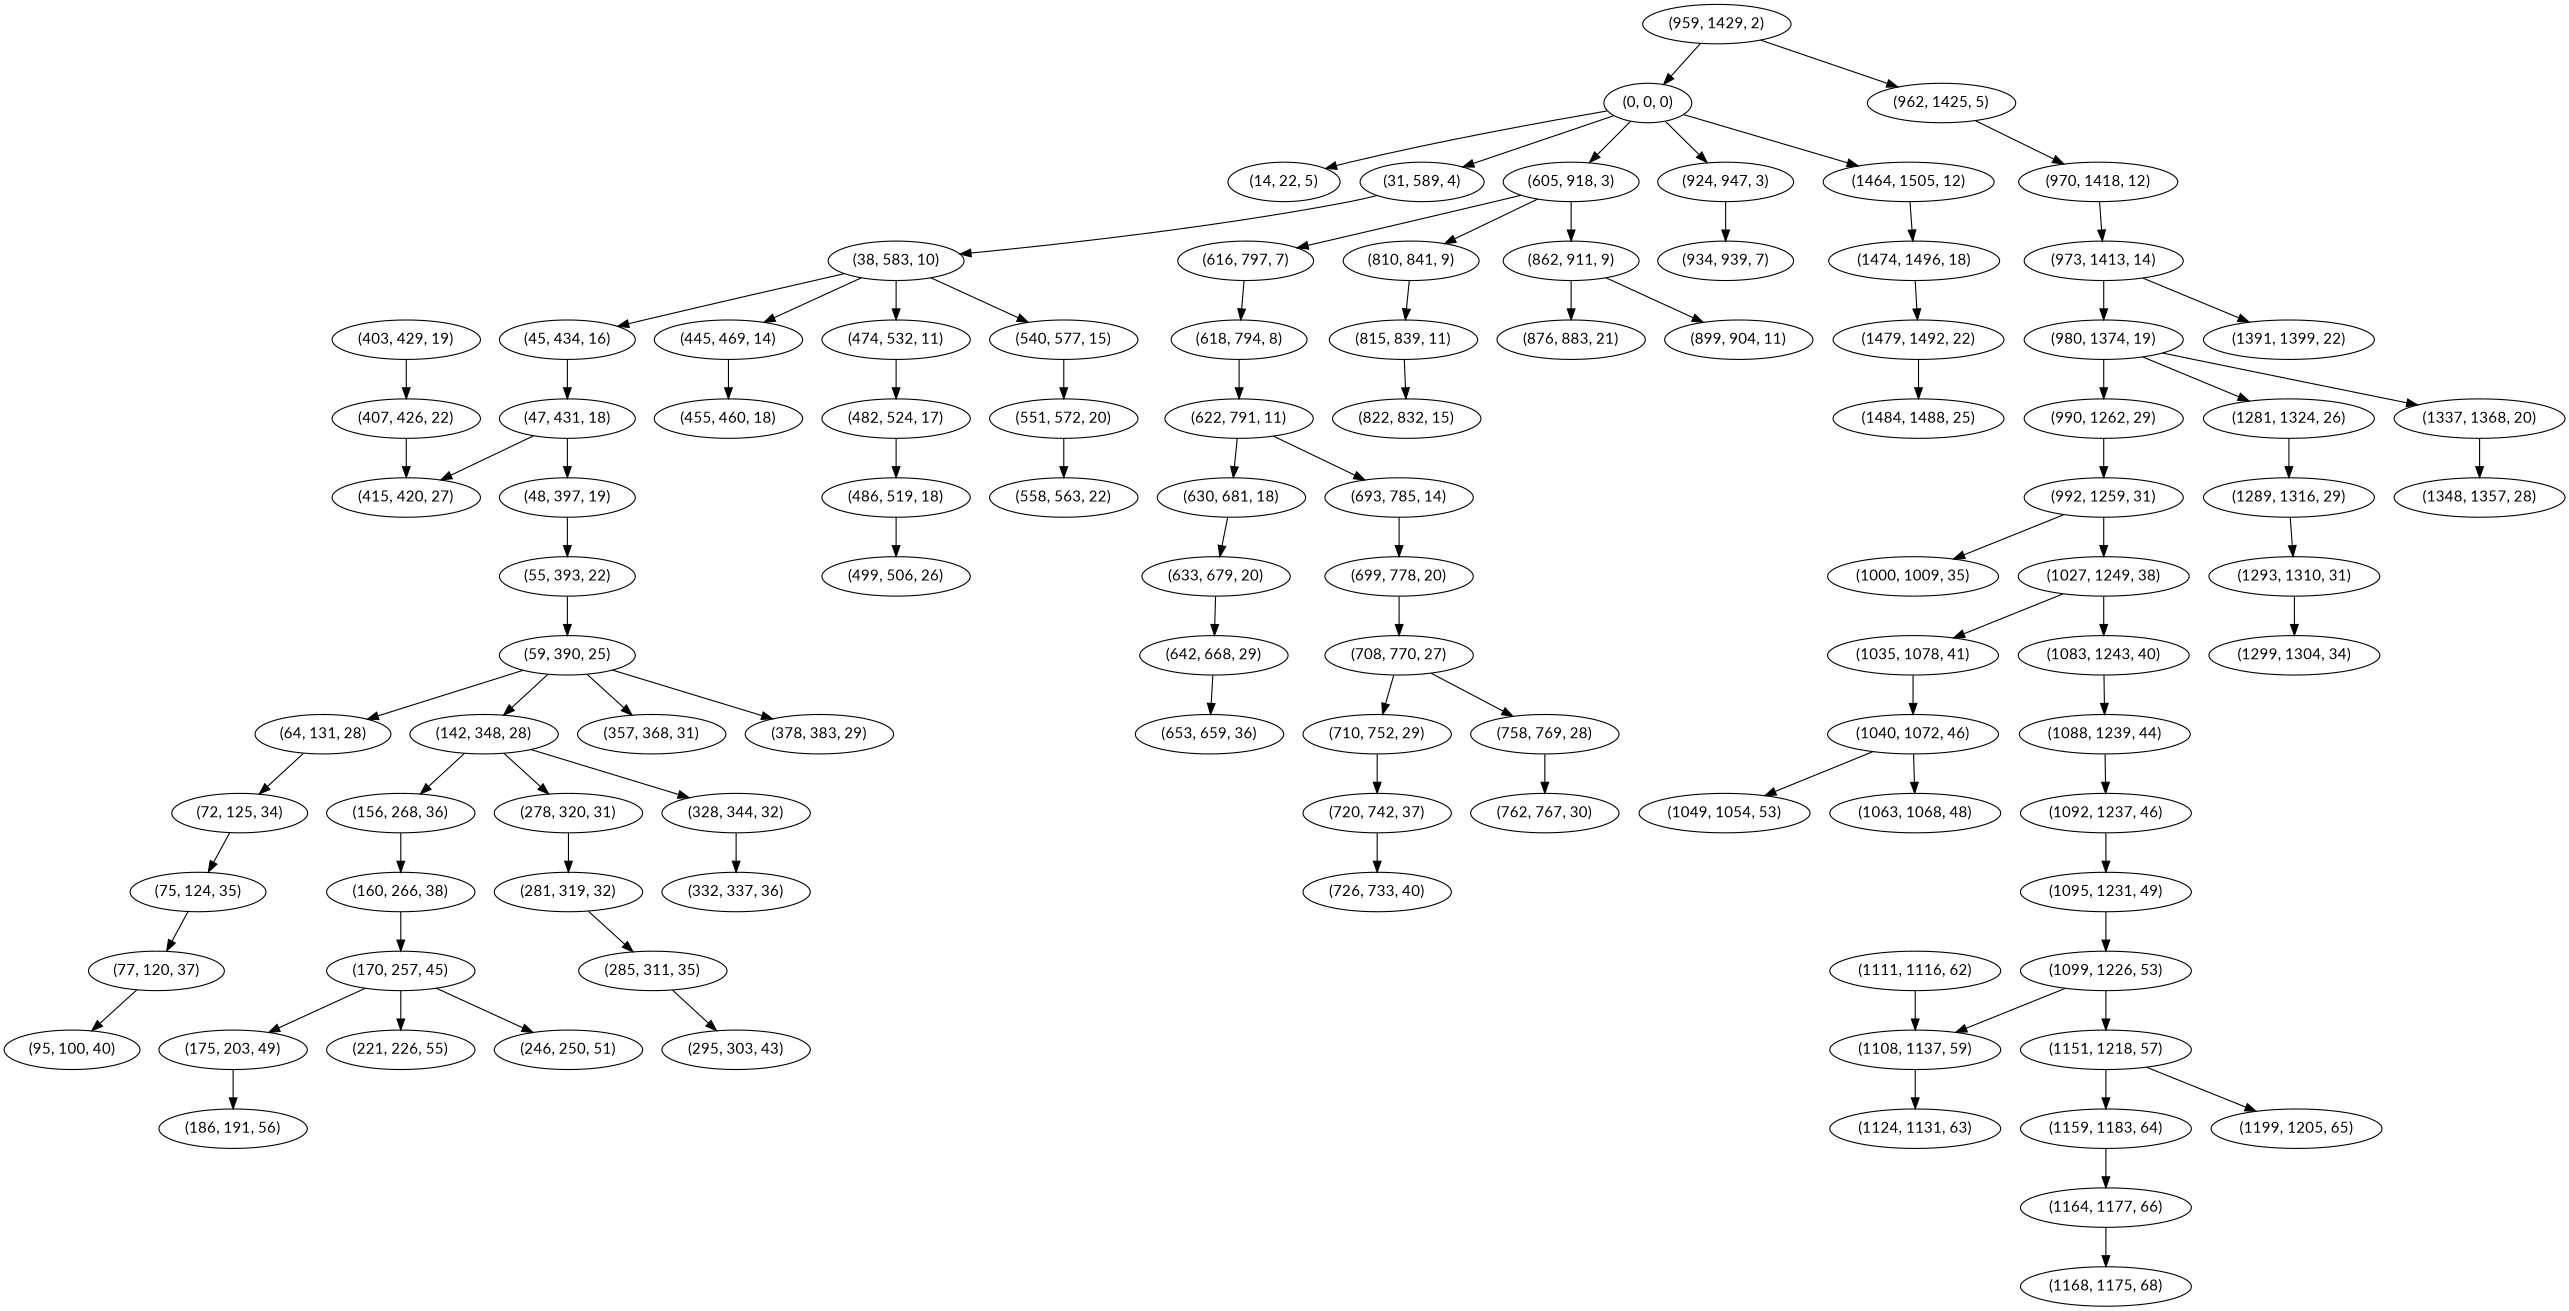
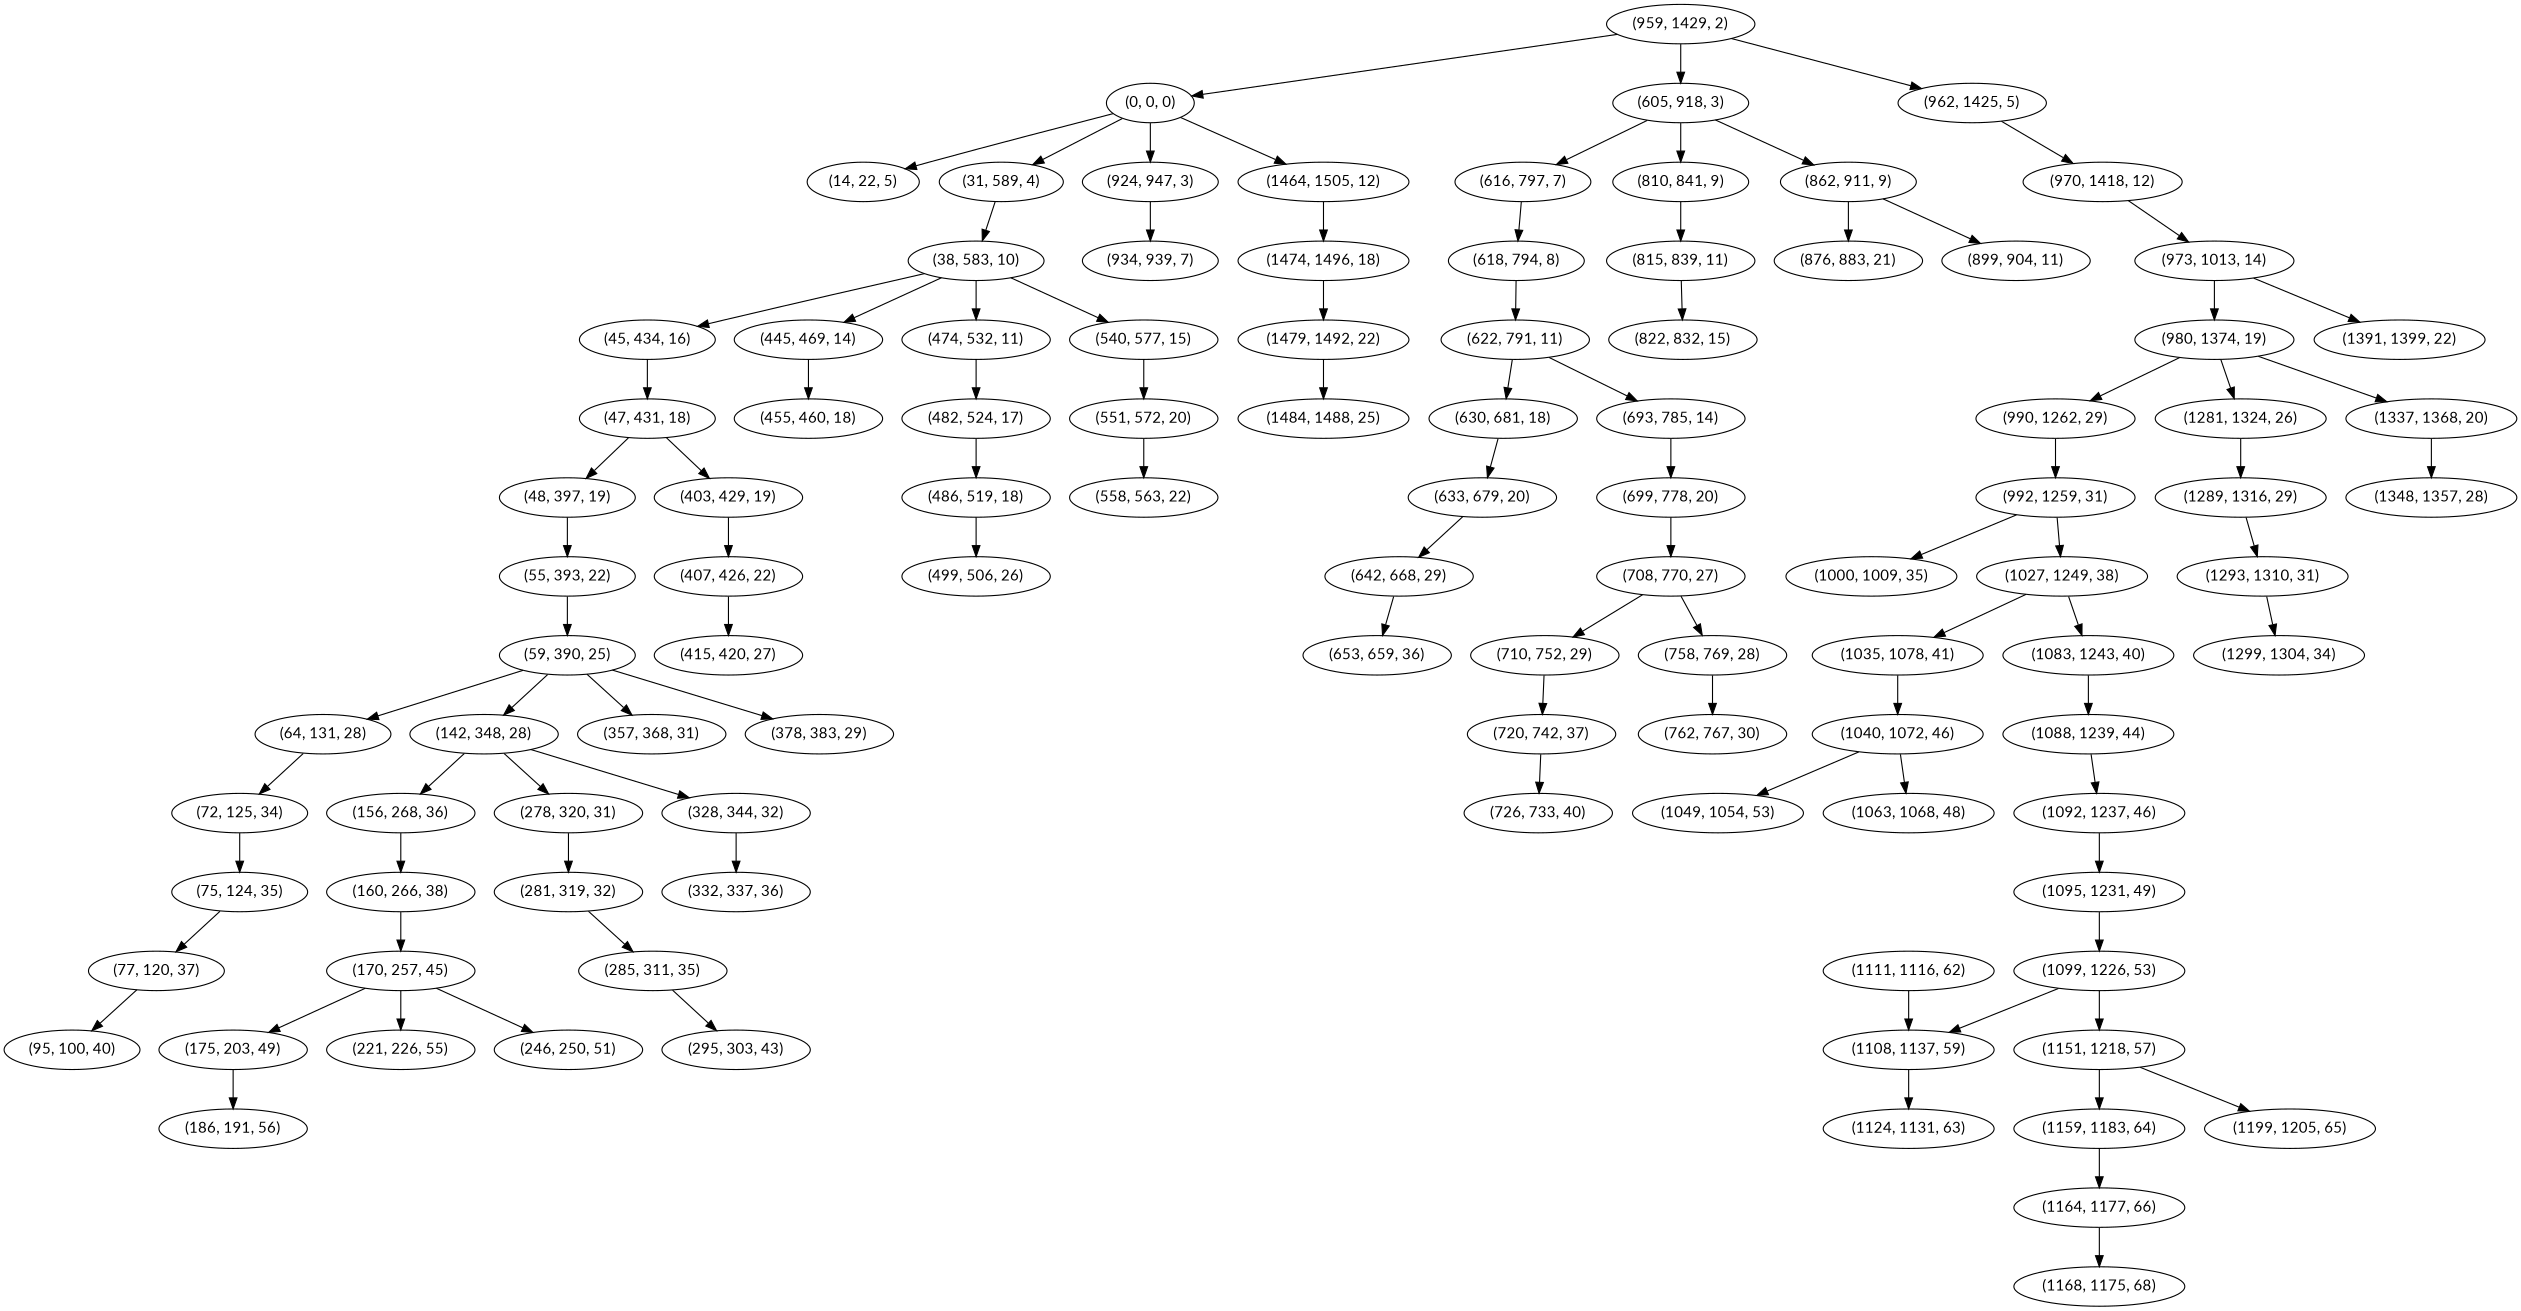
(1614, 138) -> (1681, 58)
(2104, 261) -> (2214, 261)
(492, 455) -> (684, 454)
